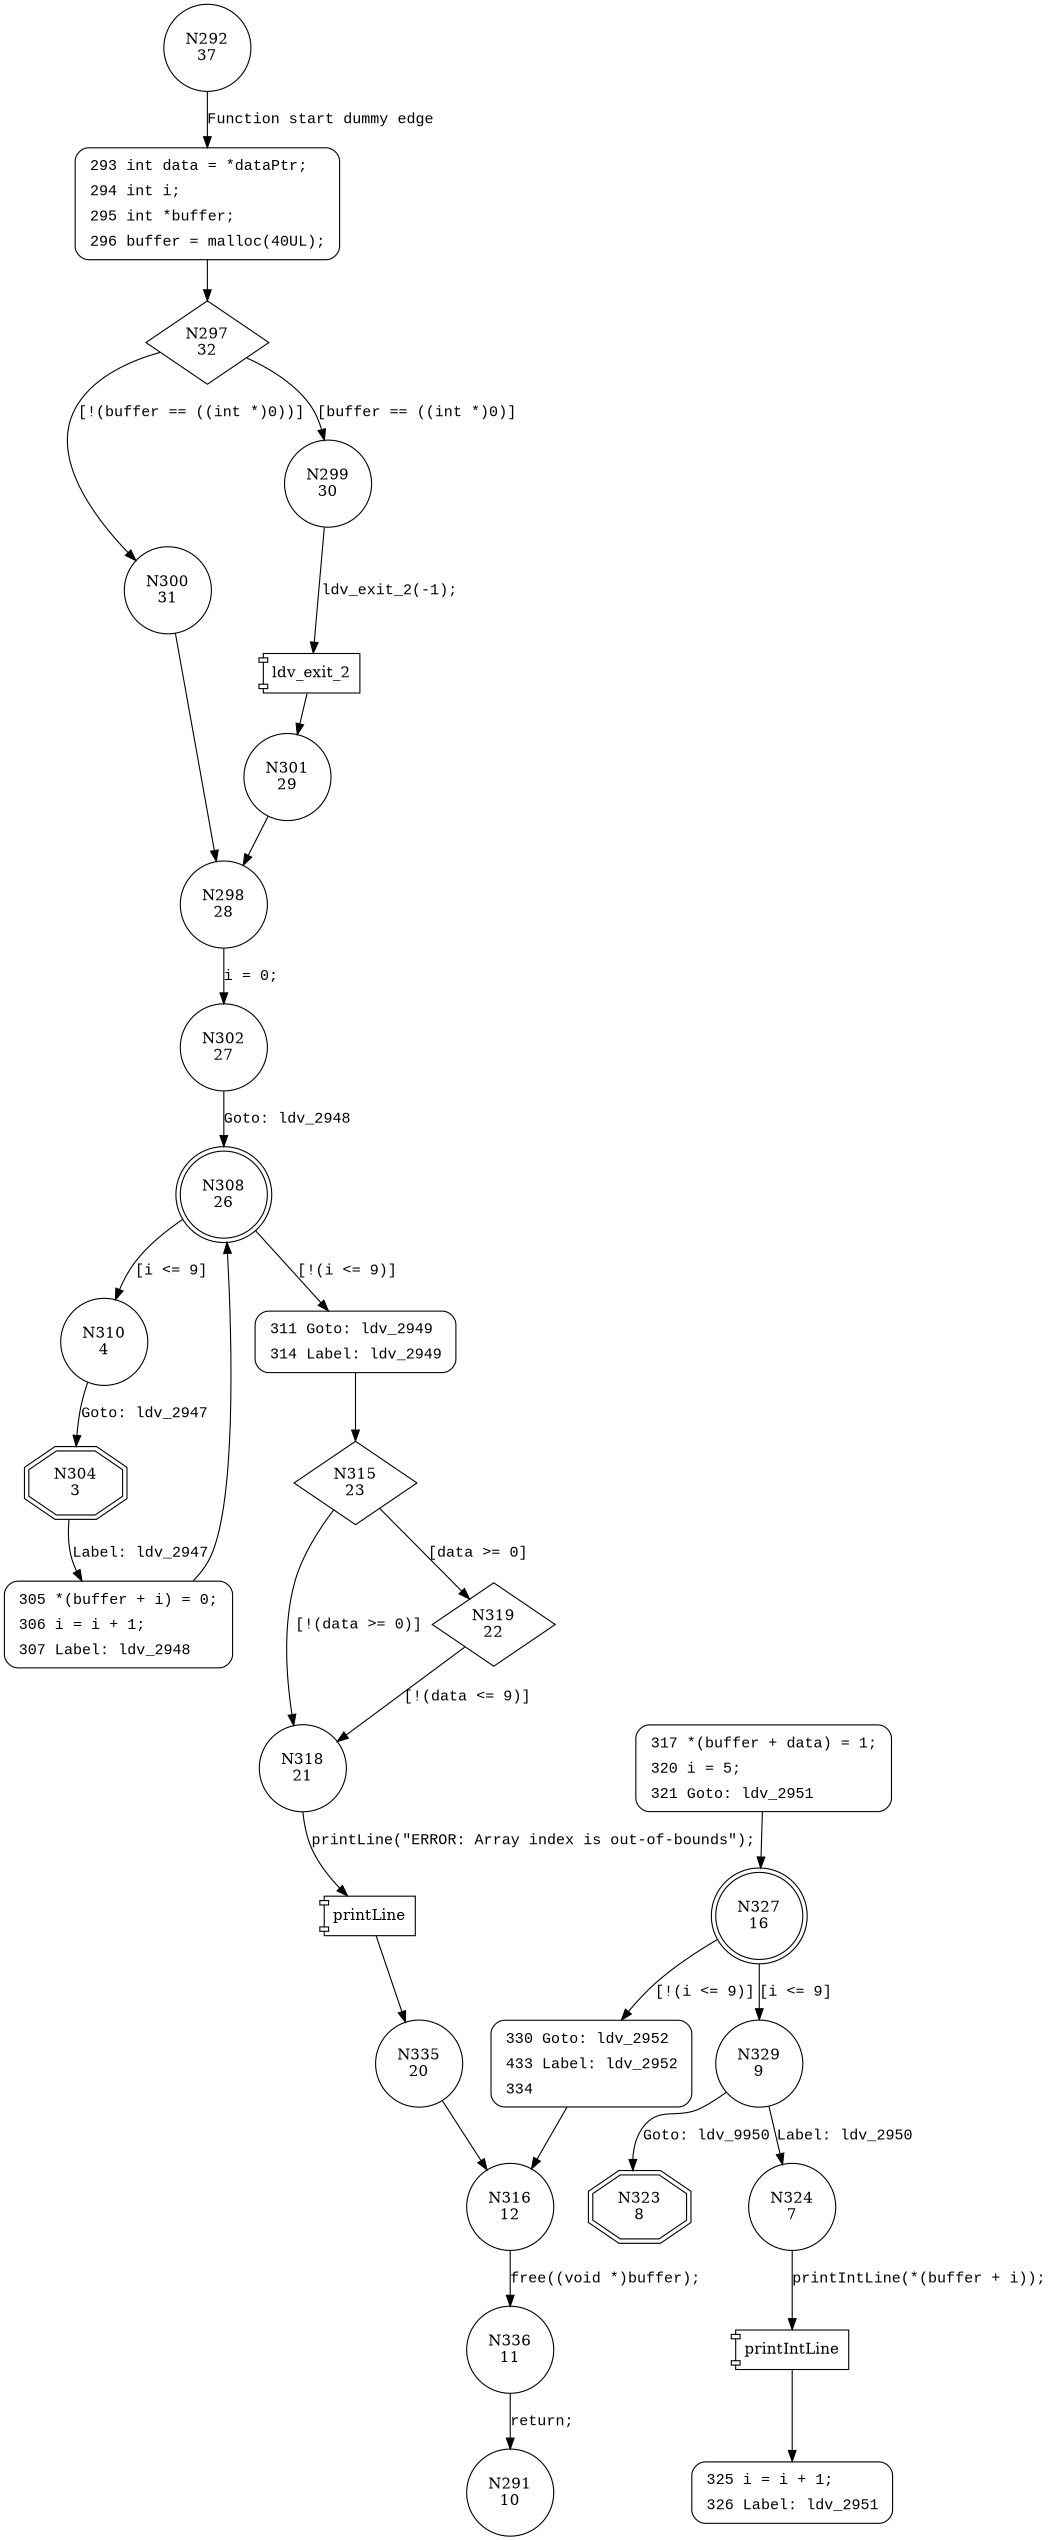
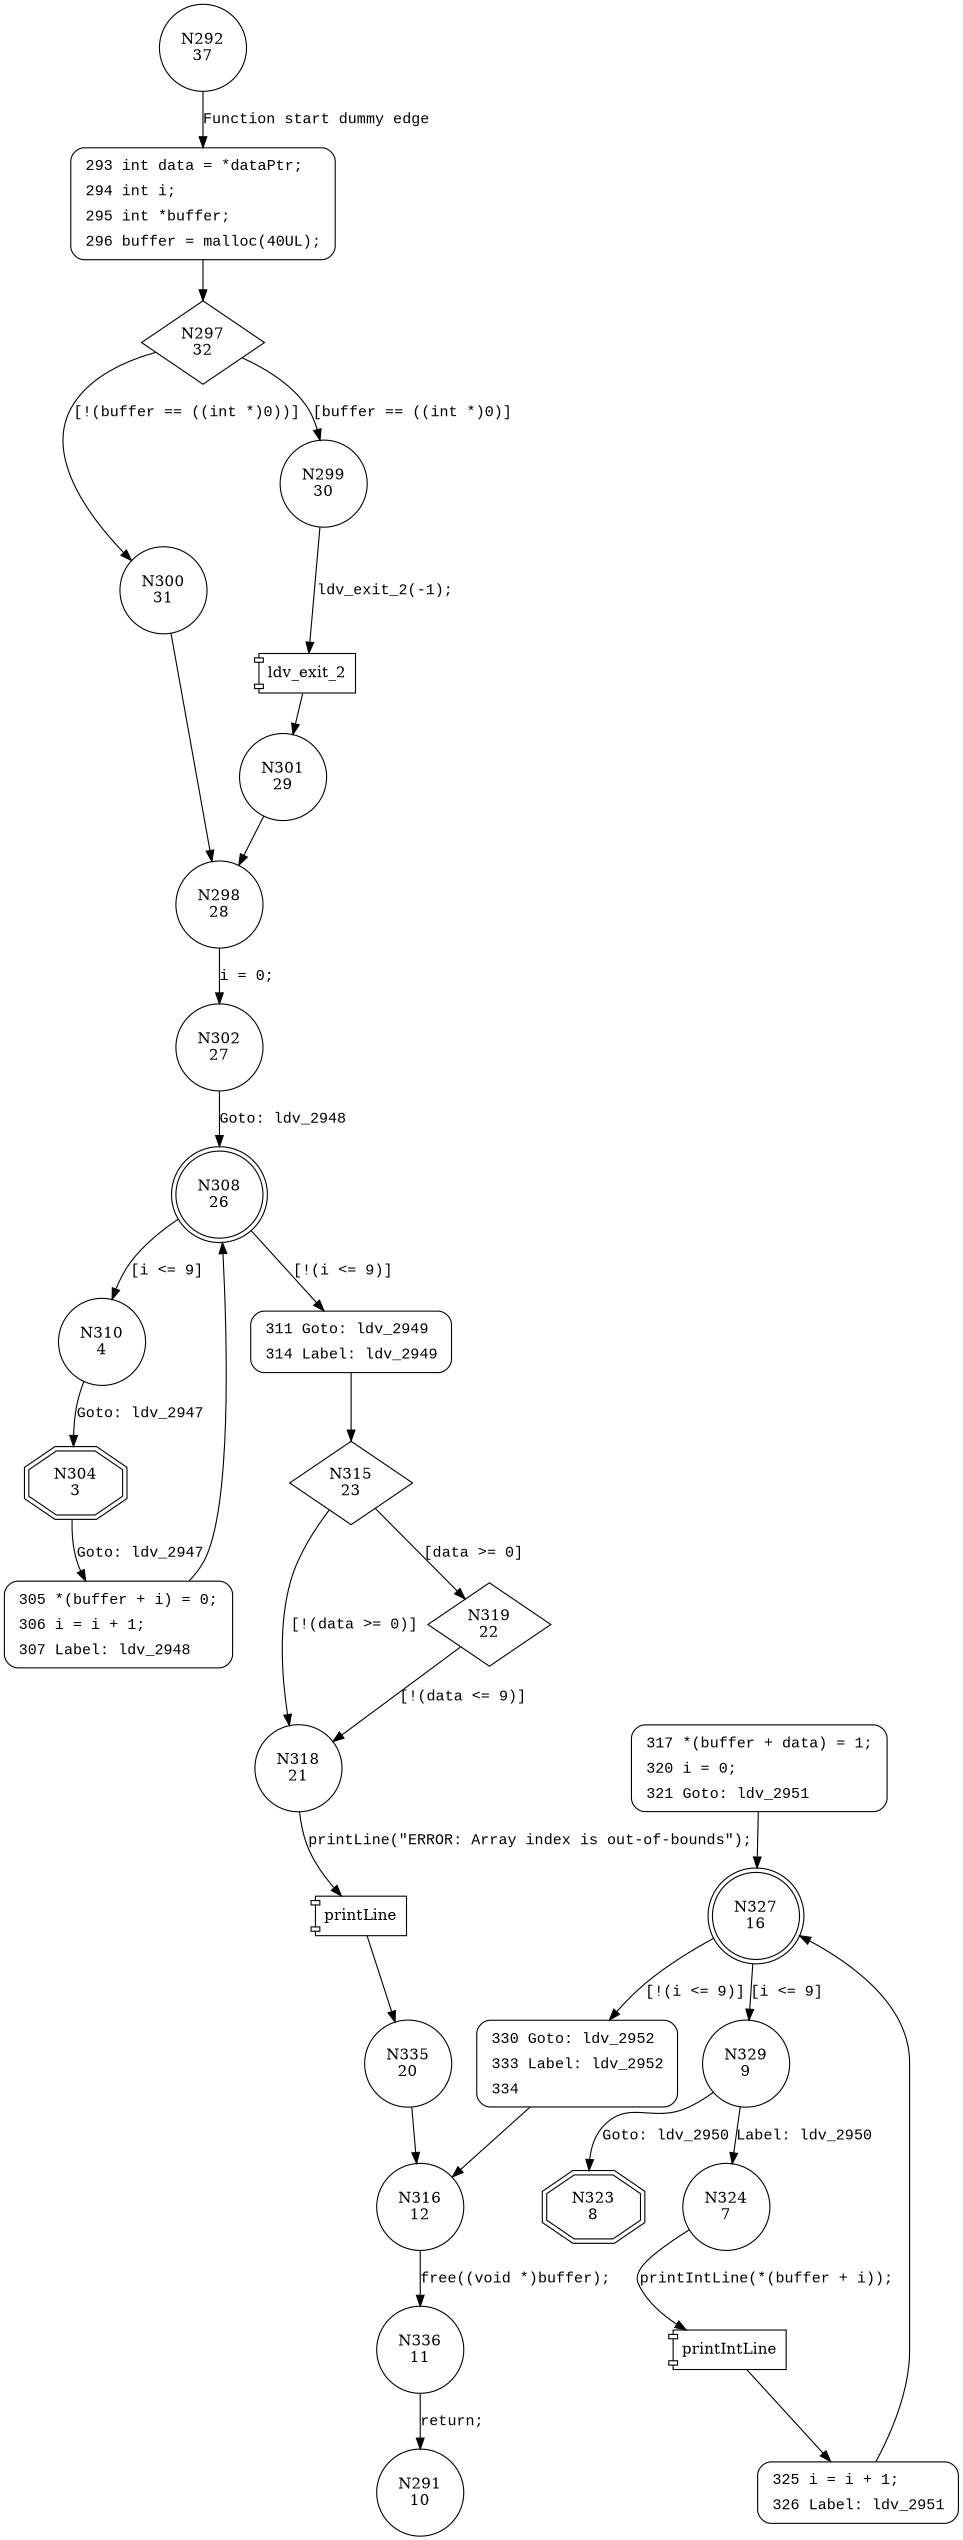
(140, 1553) -> (140, 1553)
(714, 1768) -> (710, 1768)
(520, 2064) -> (505, 2064)
(707, 2136) -> (666, 2136)
none -> (910, 2182)
